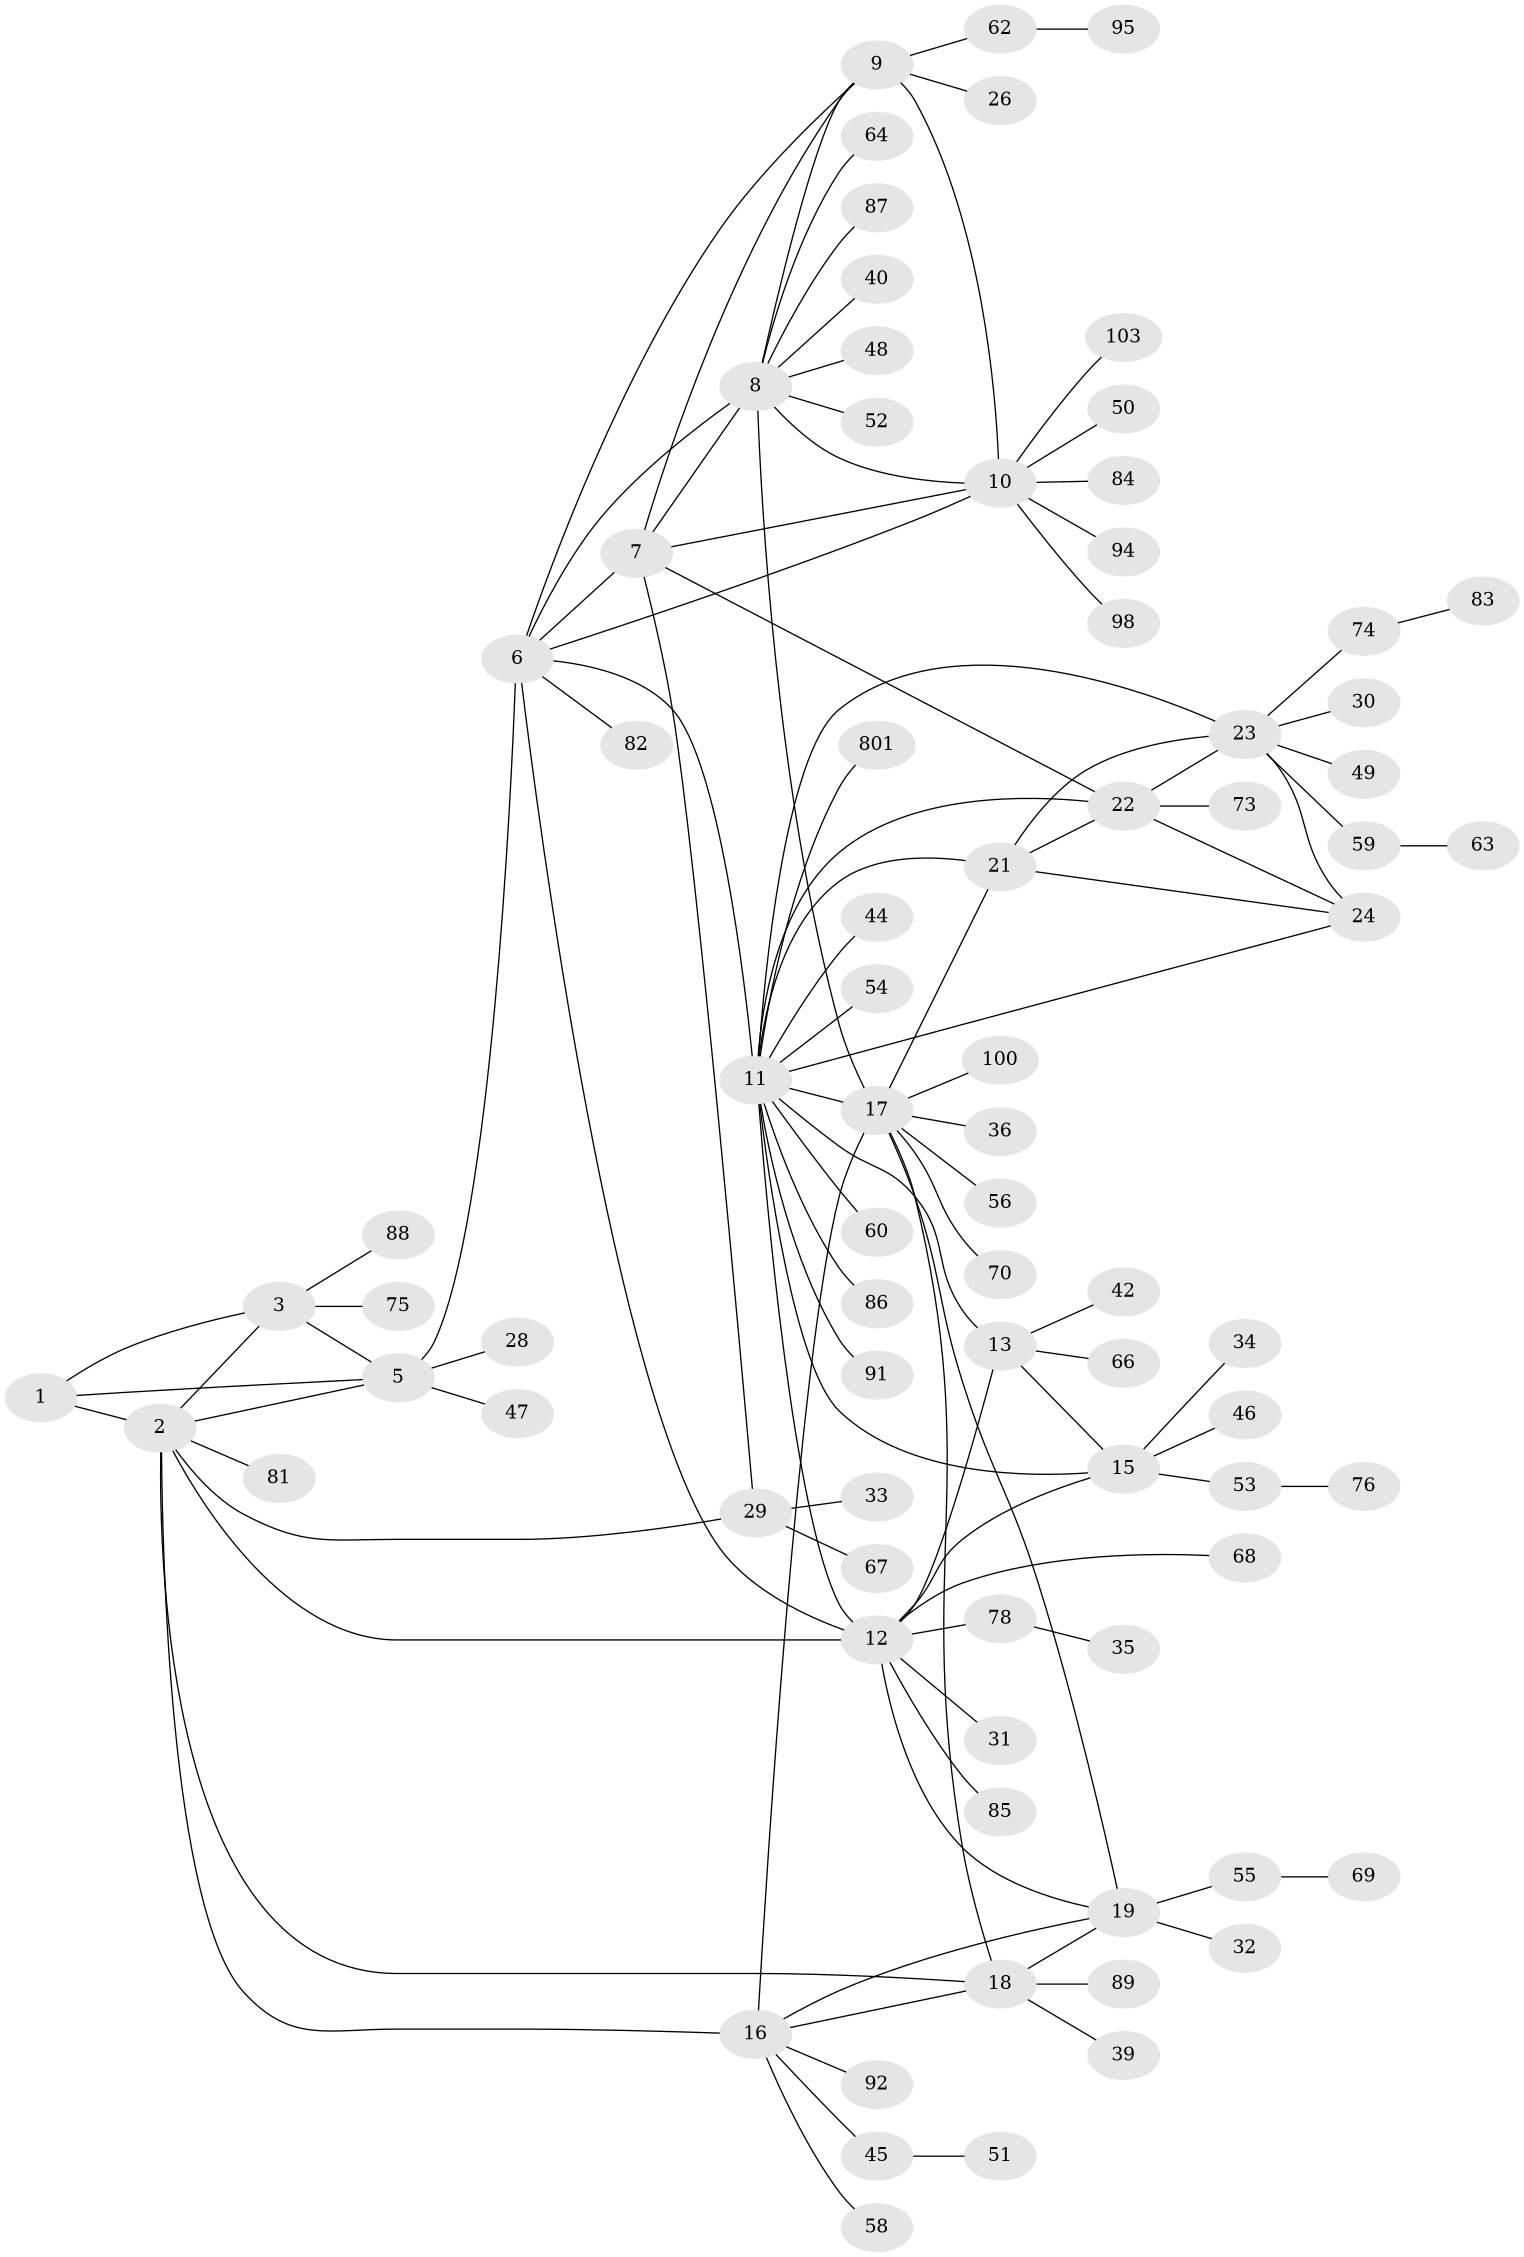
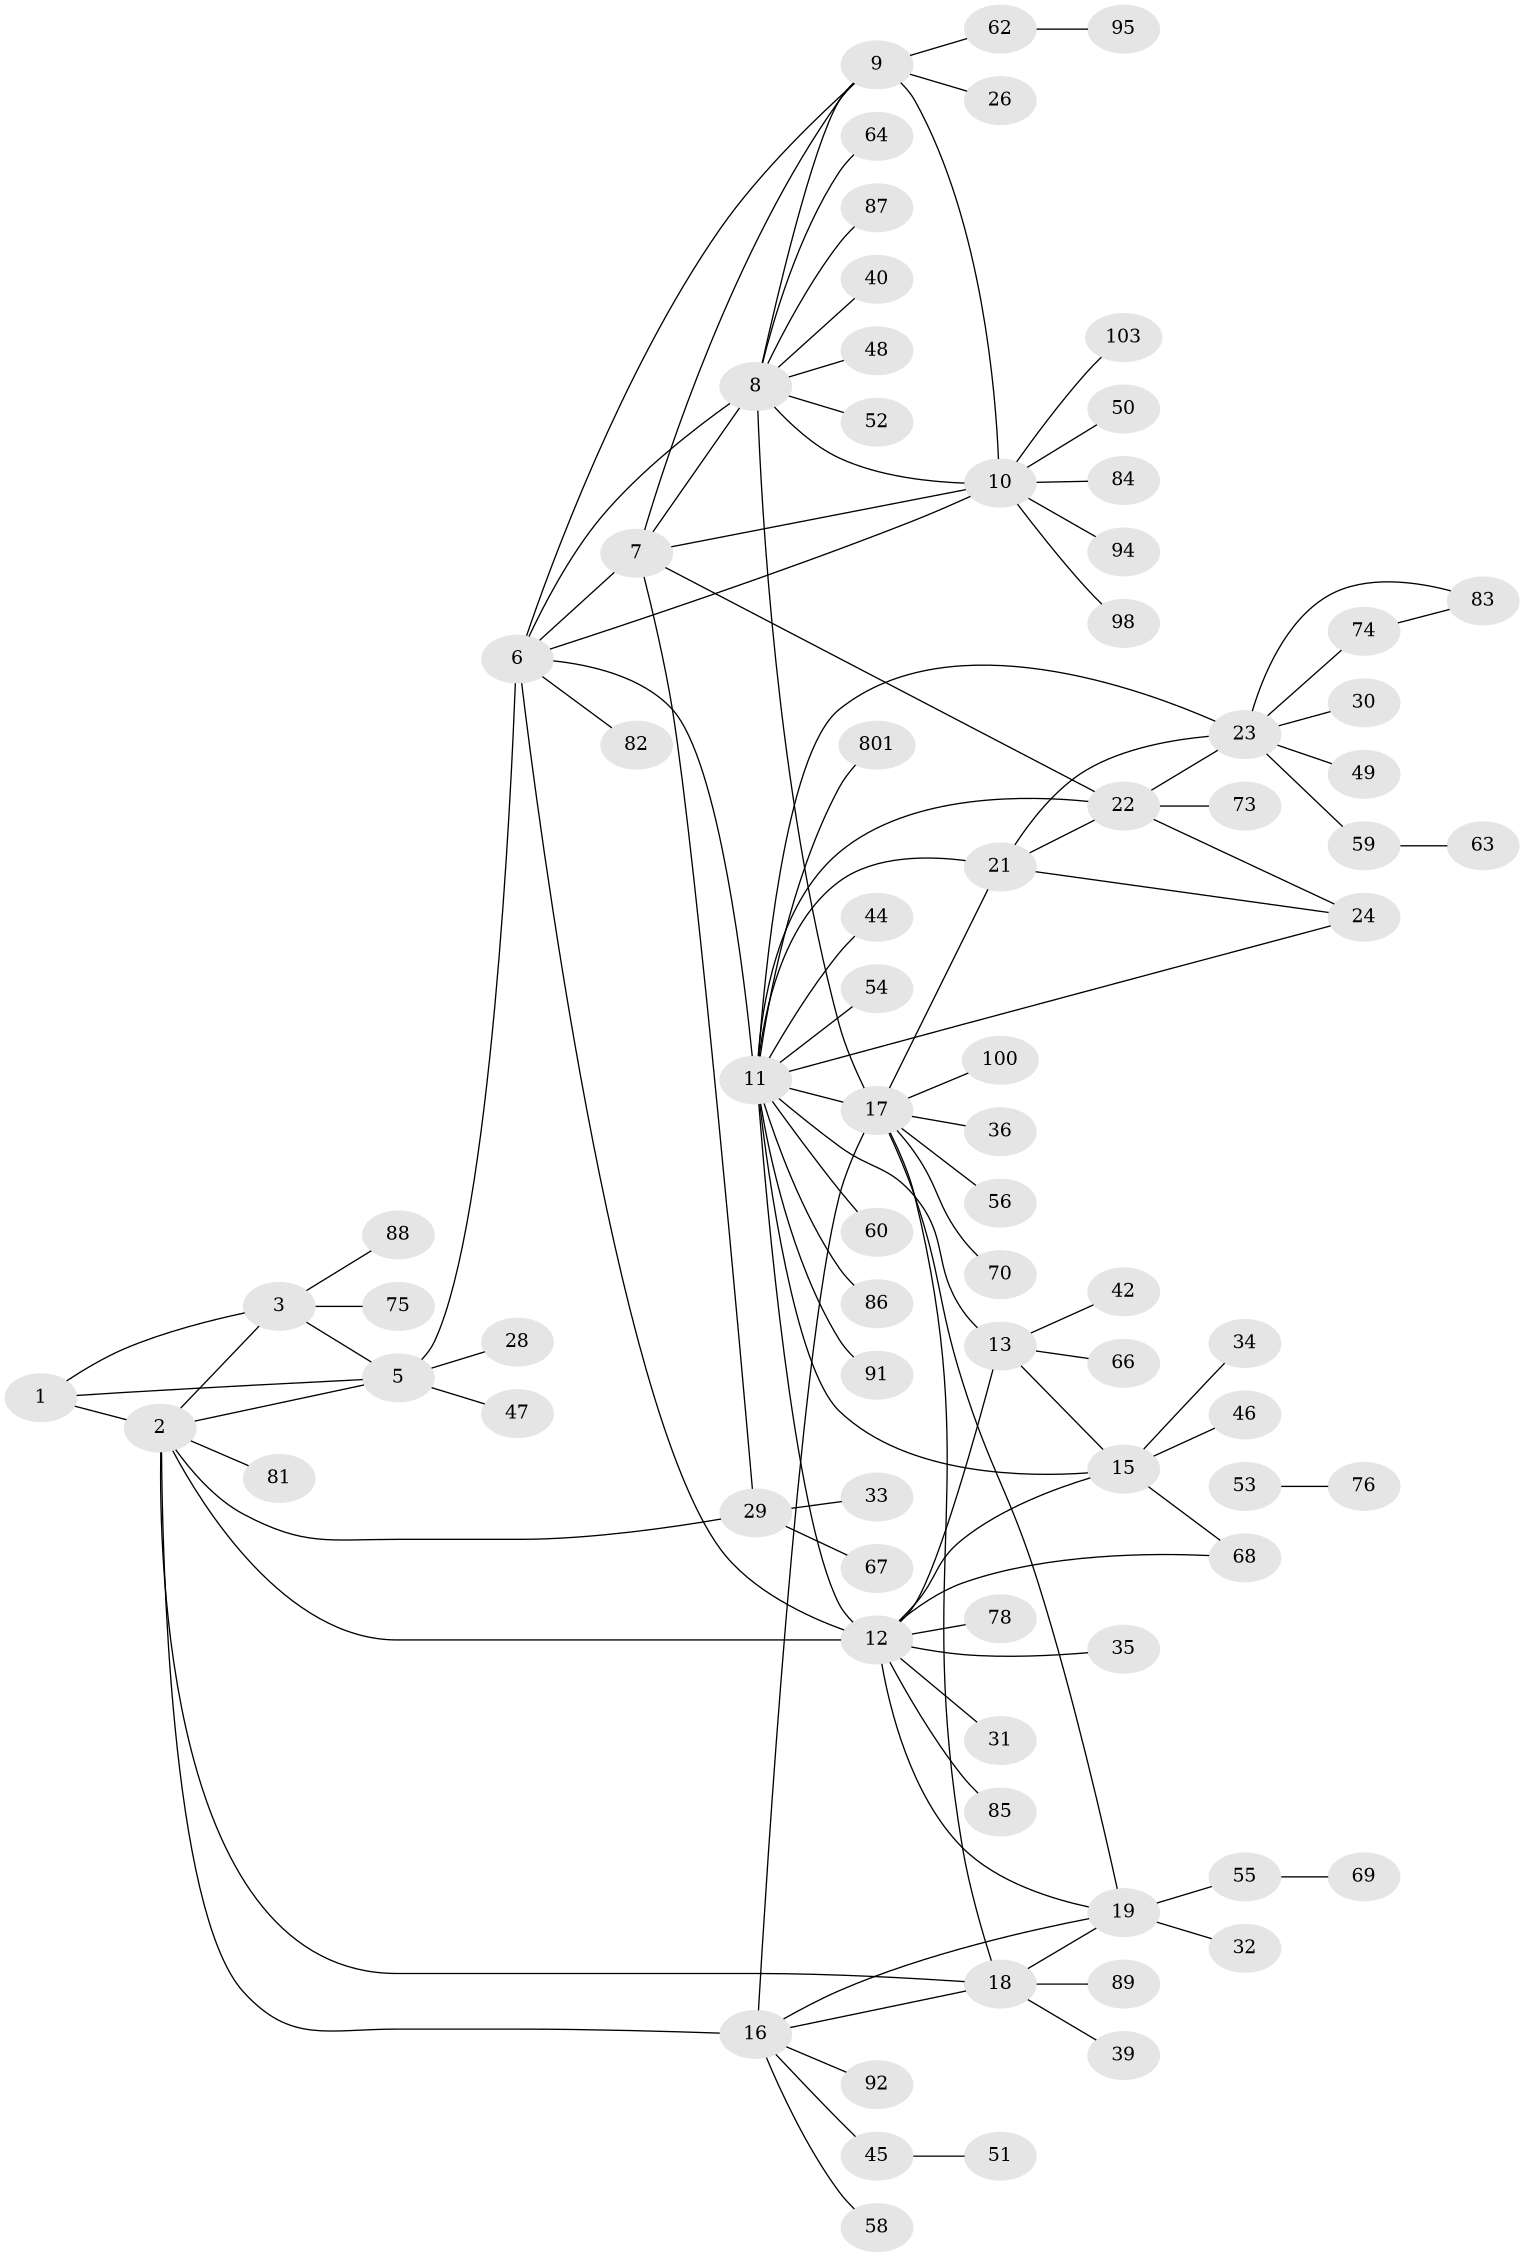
(1305, 826) -> (1322, 600)
(1184, 1478) -> (1184, 1514)
(1062, 1634) -> (999, 1656)
